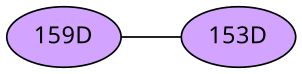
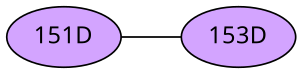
(64, 37) -> (64, 37)
